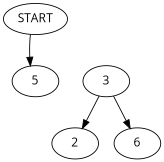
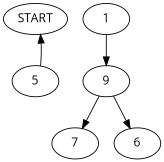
none -> (106, 19)
(30, 46) -> (41, 55)
(106, 81) -> (106, 81)
(75, 143) -> (75, 143)
